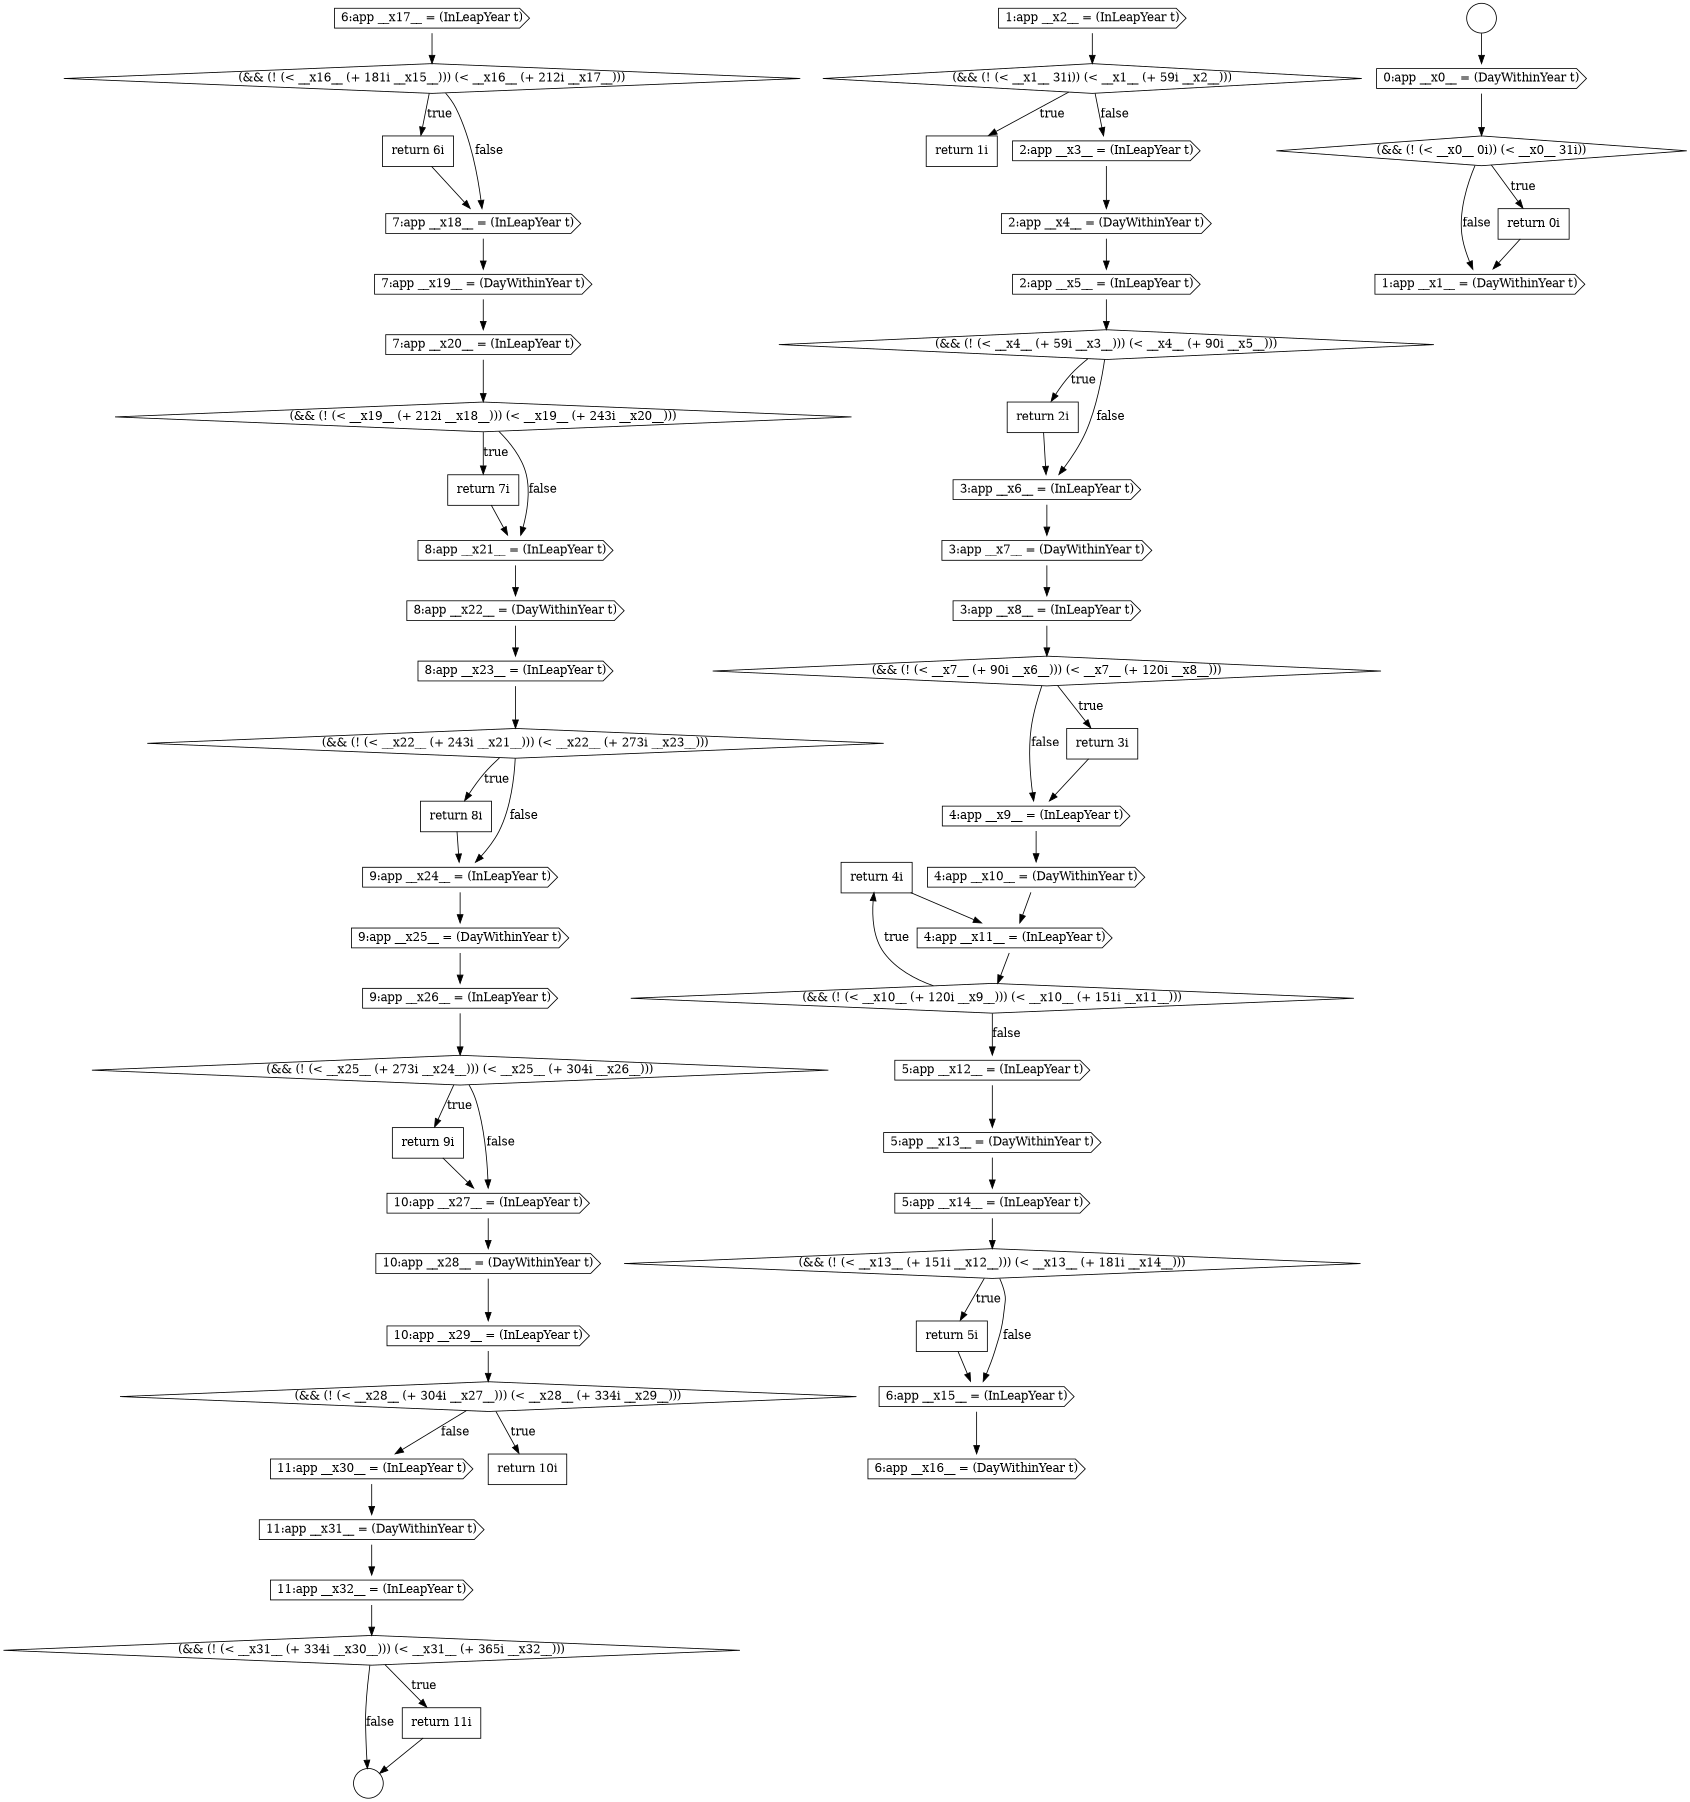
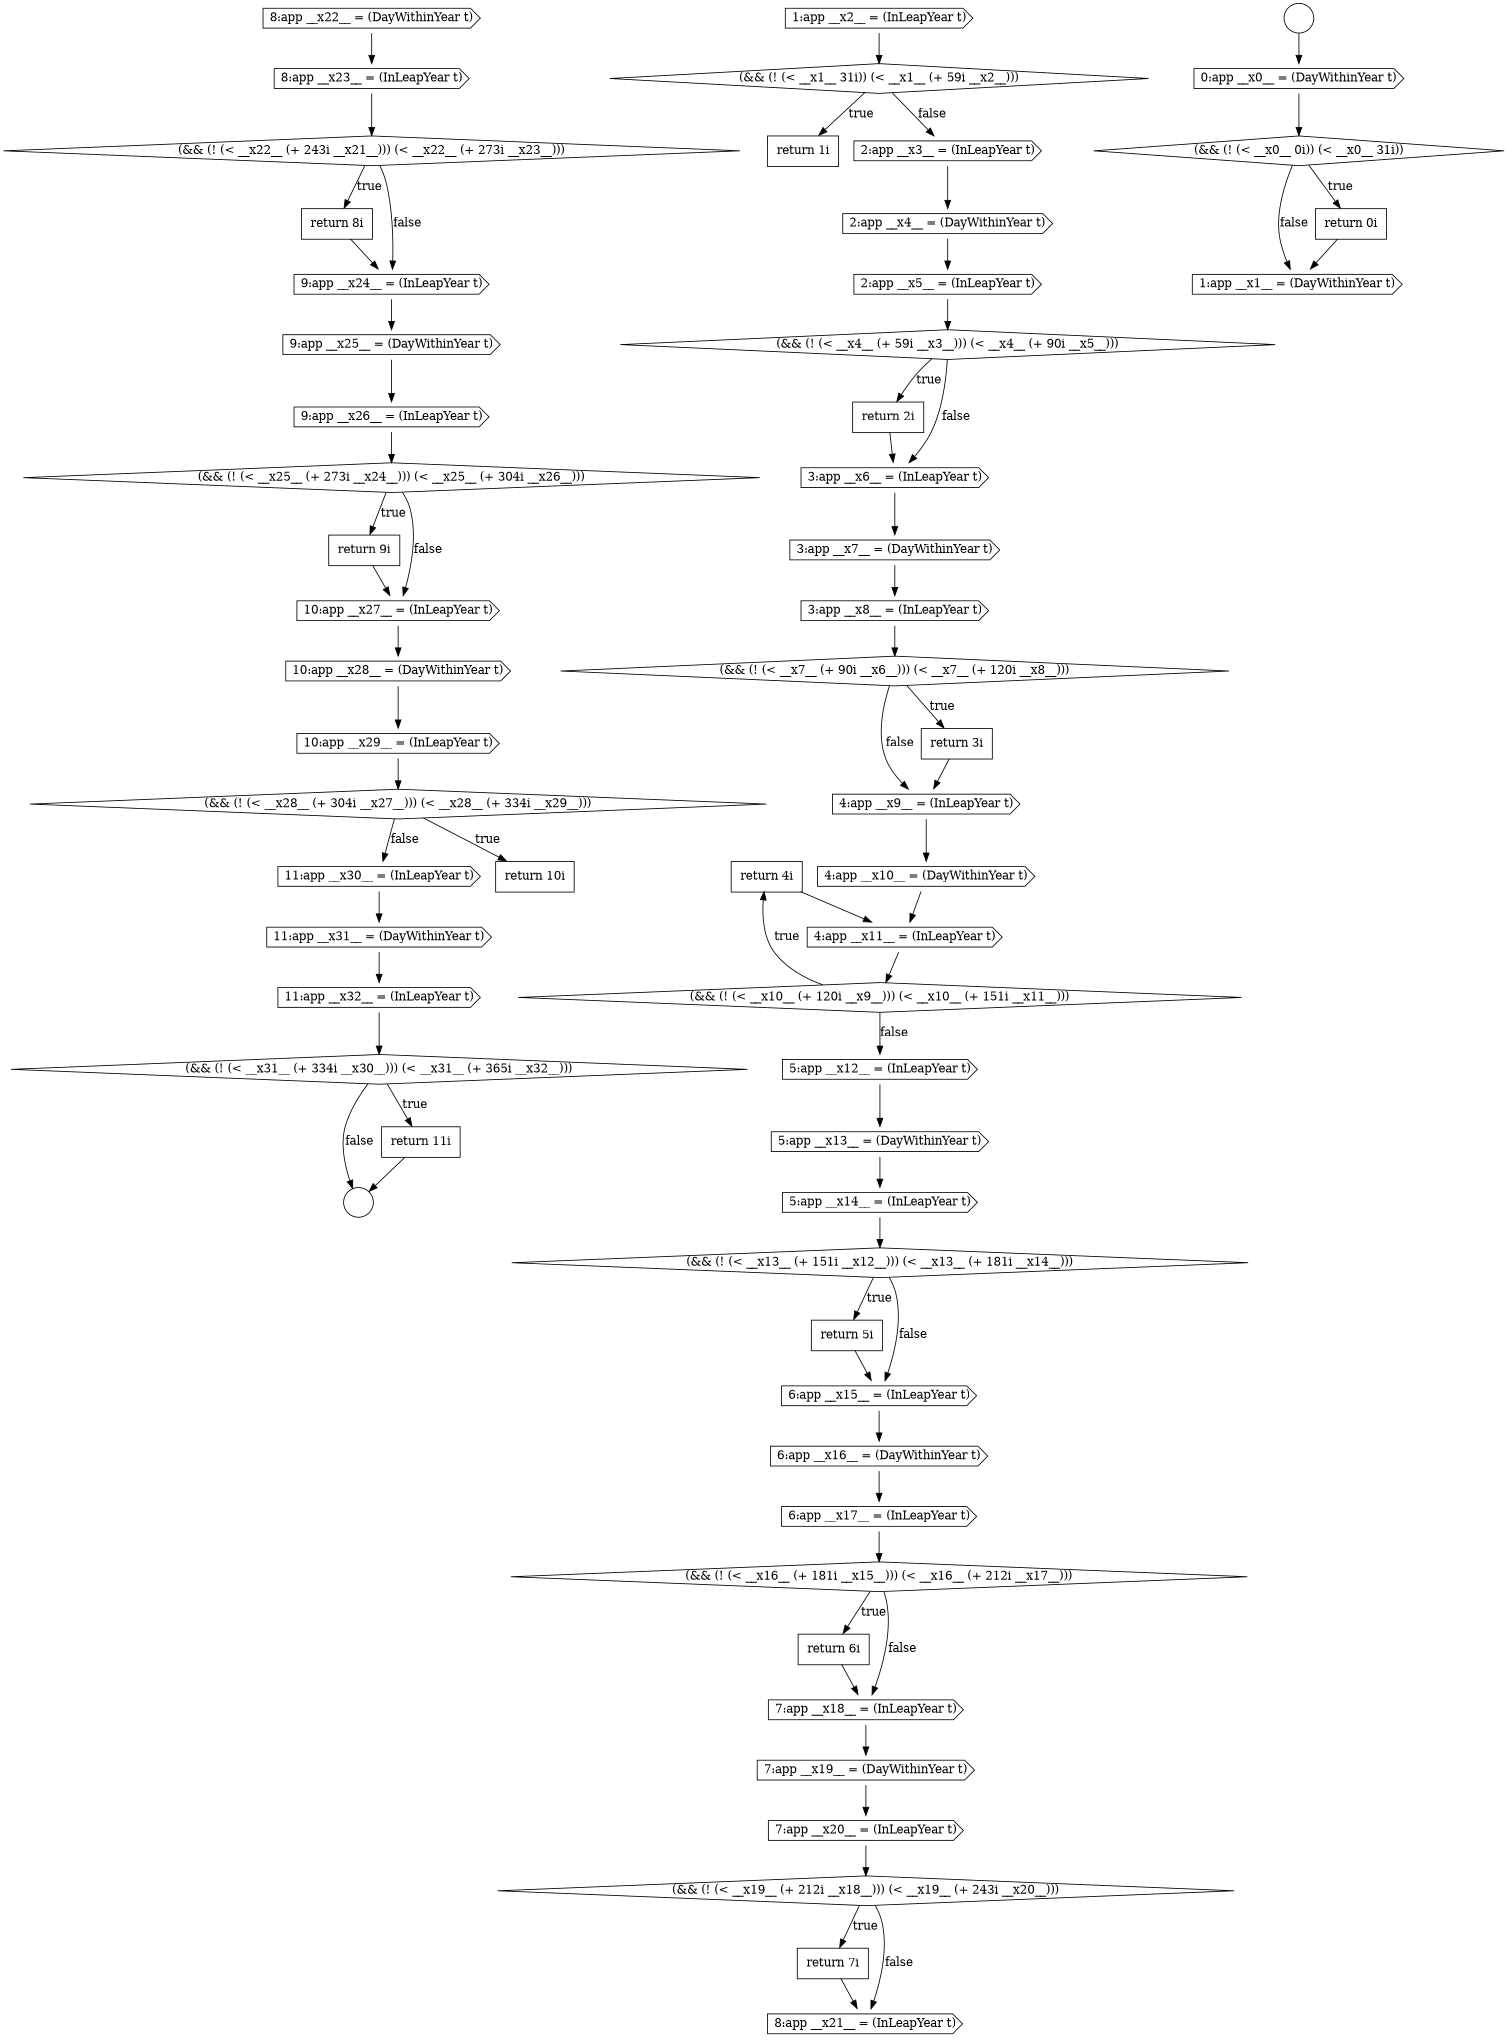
(515, 576) -> none
none -> (879, 1482)
